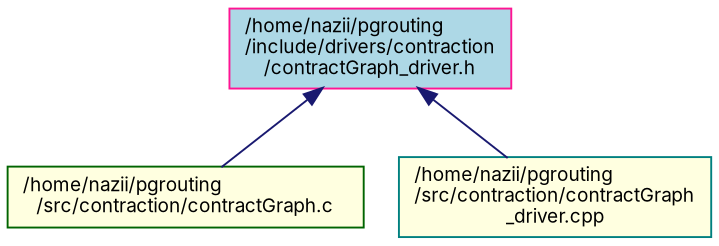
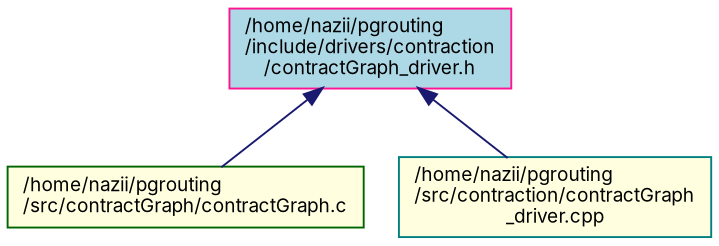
(186, 197) -> (186, 197)
